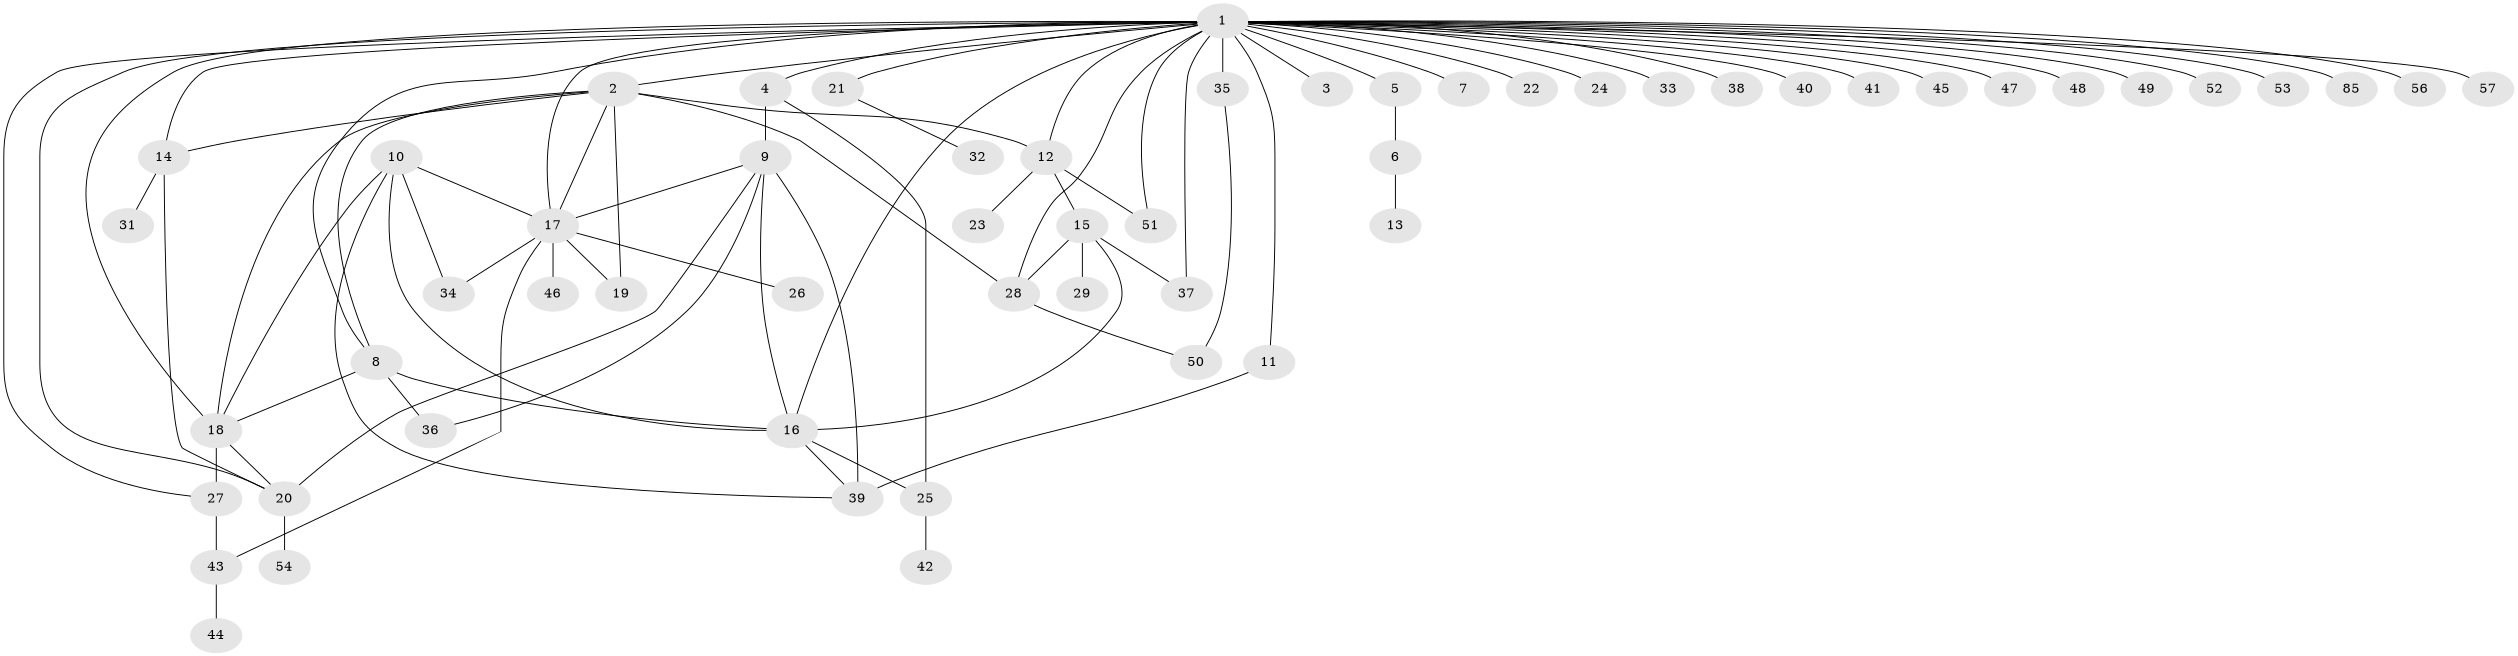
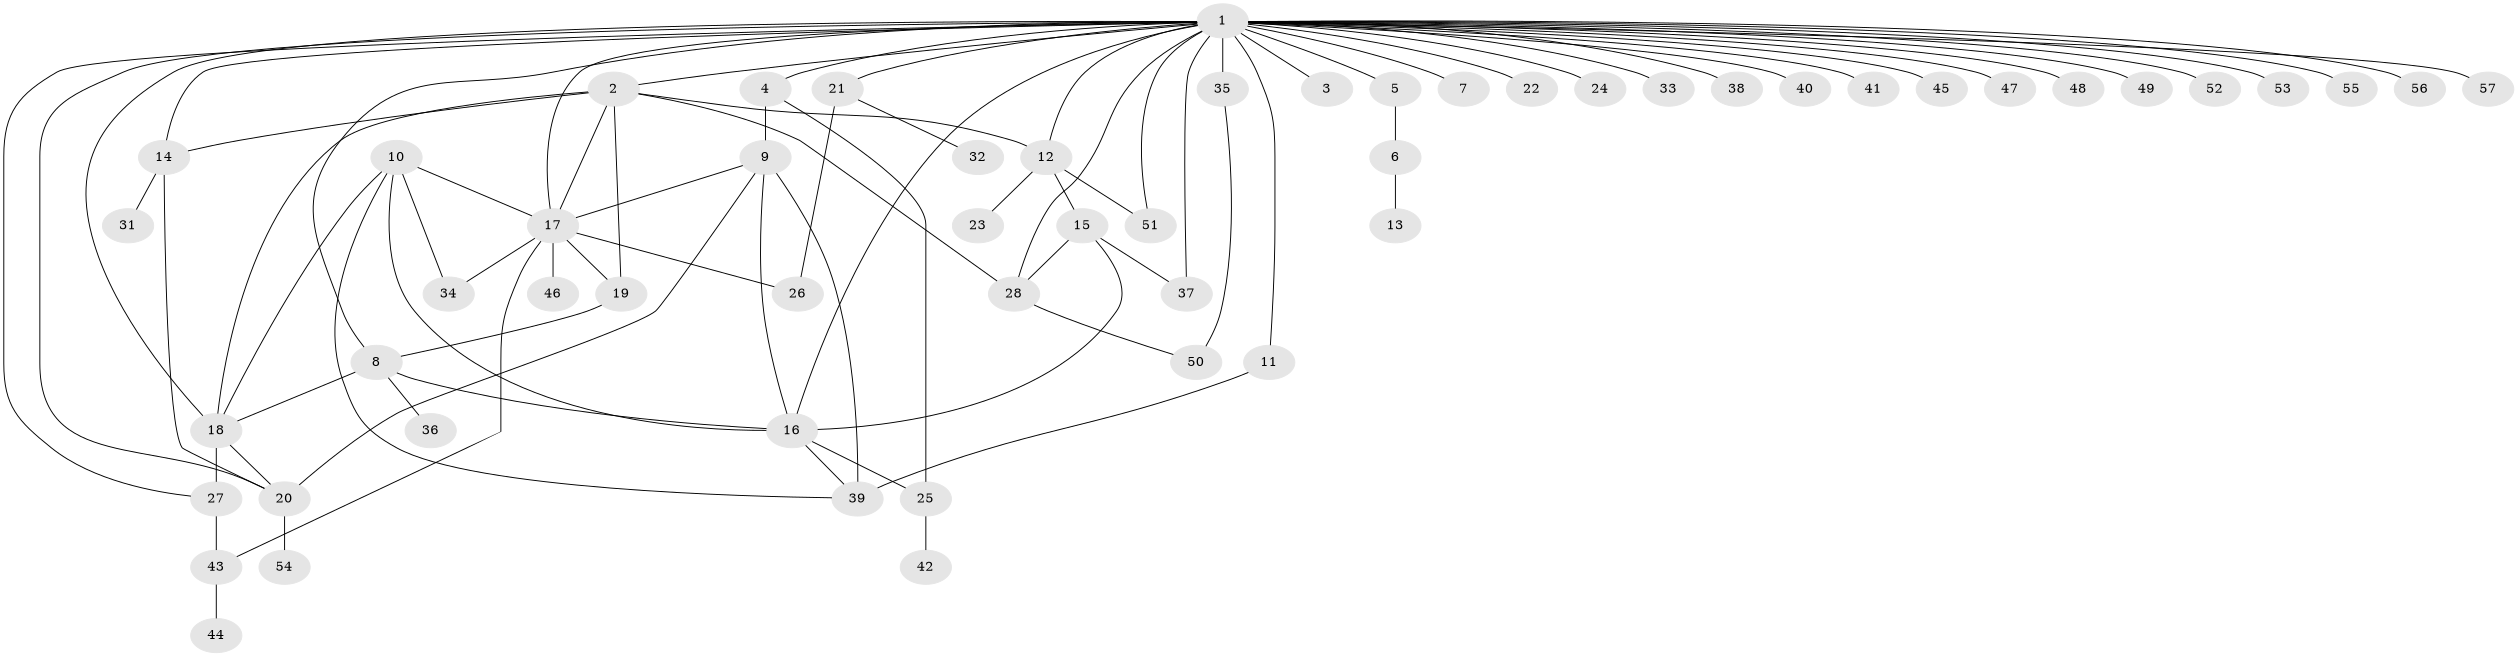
(2352, 89) -> (2352, 89)
(370, 135) -> (512, 331)
none -> (818, 192)
(1082, 294) -> none
(646, 343) -> none
